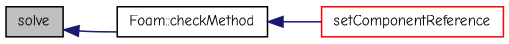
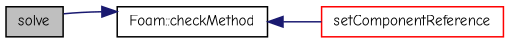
(98, 32) -> (83, 12)
